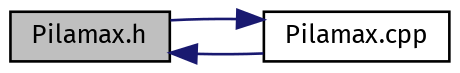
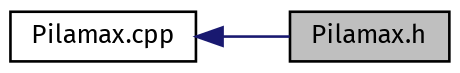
(230, 54) -> none
